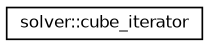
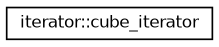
(105, 23) -> (110, 23)
